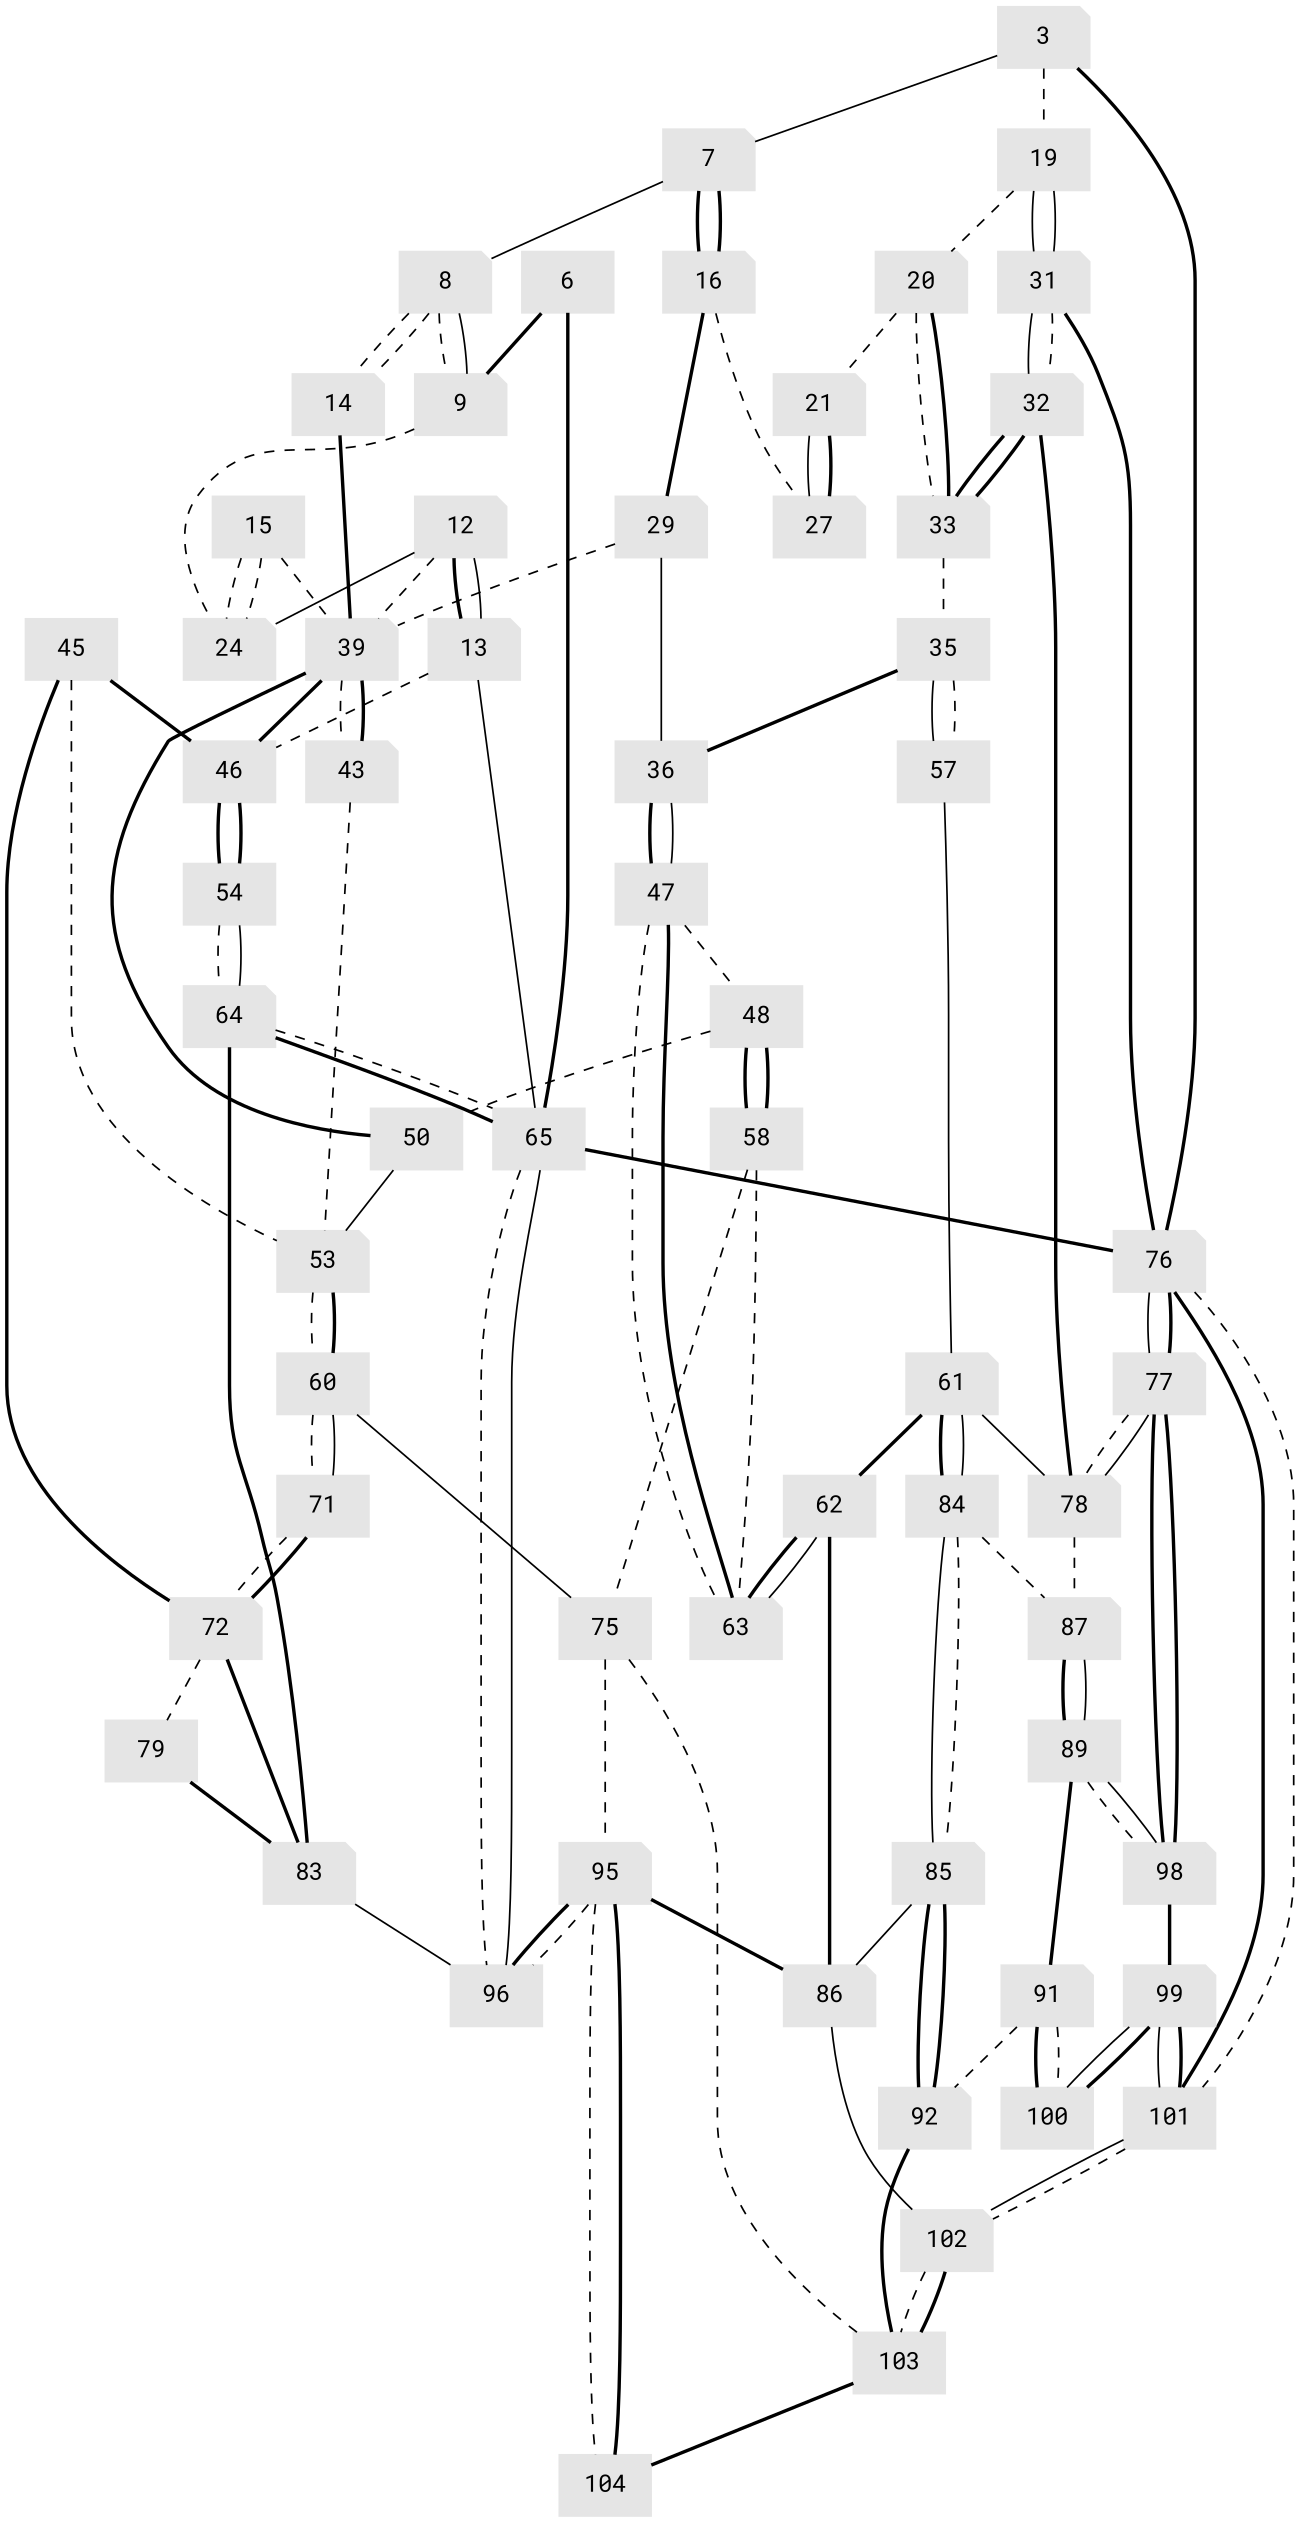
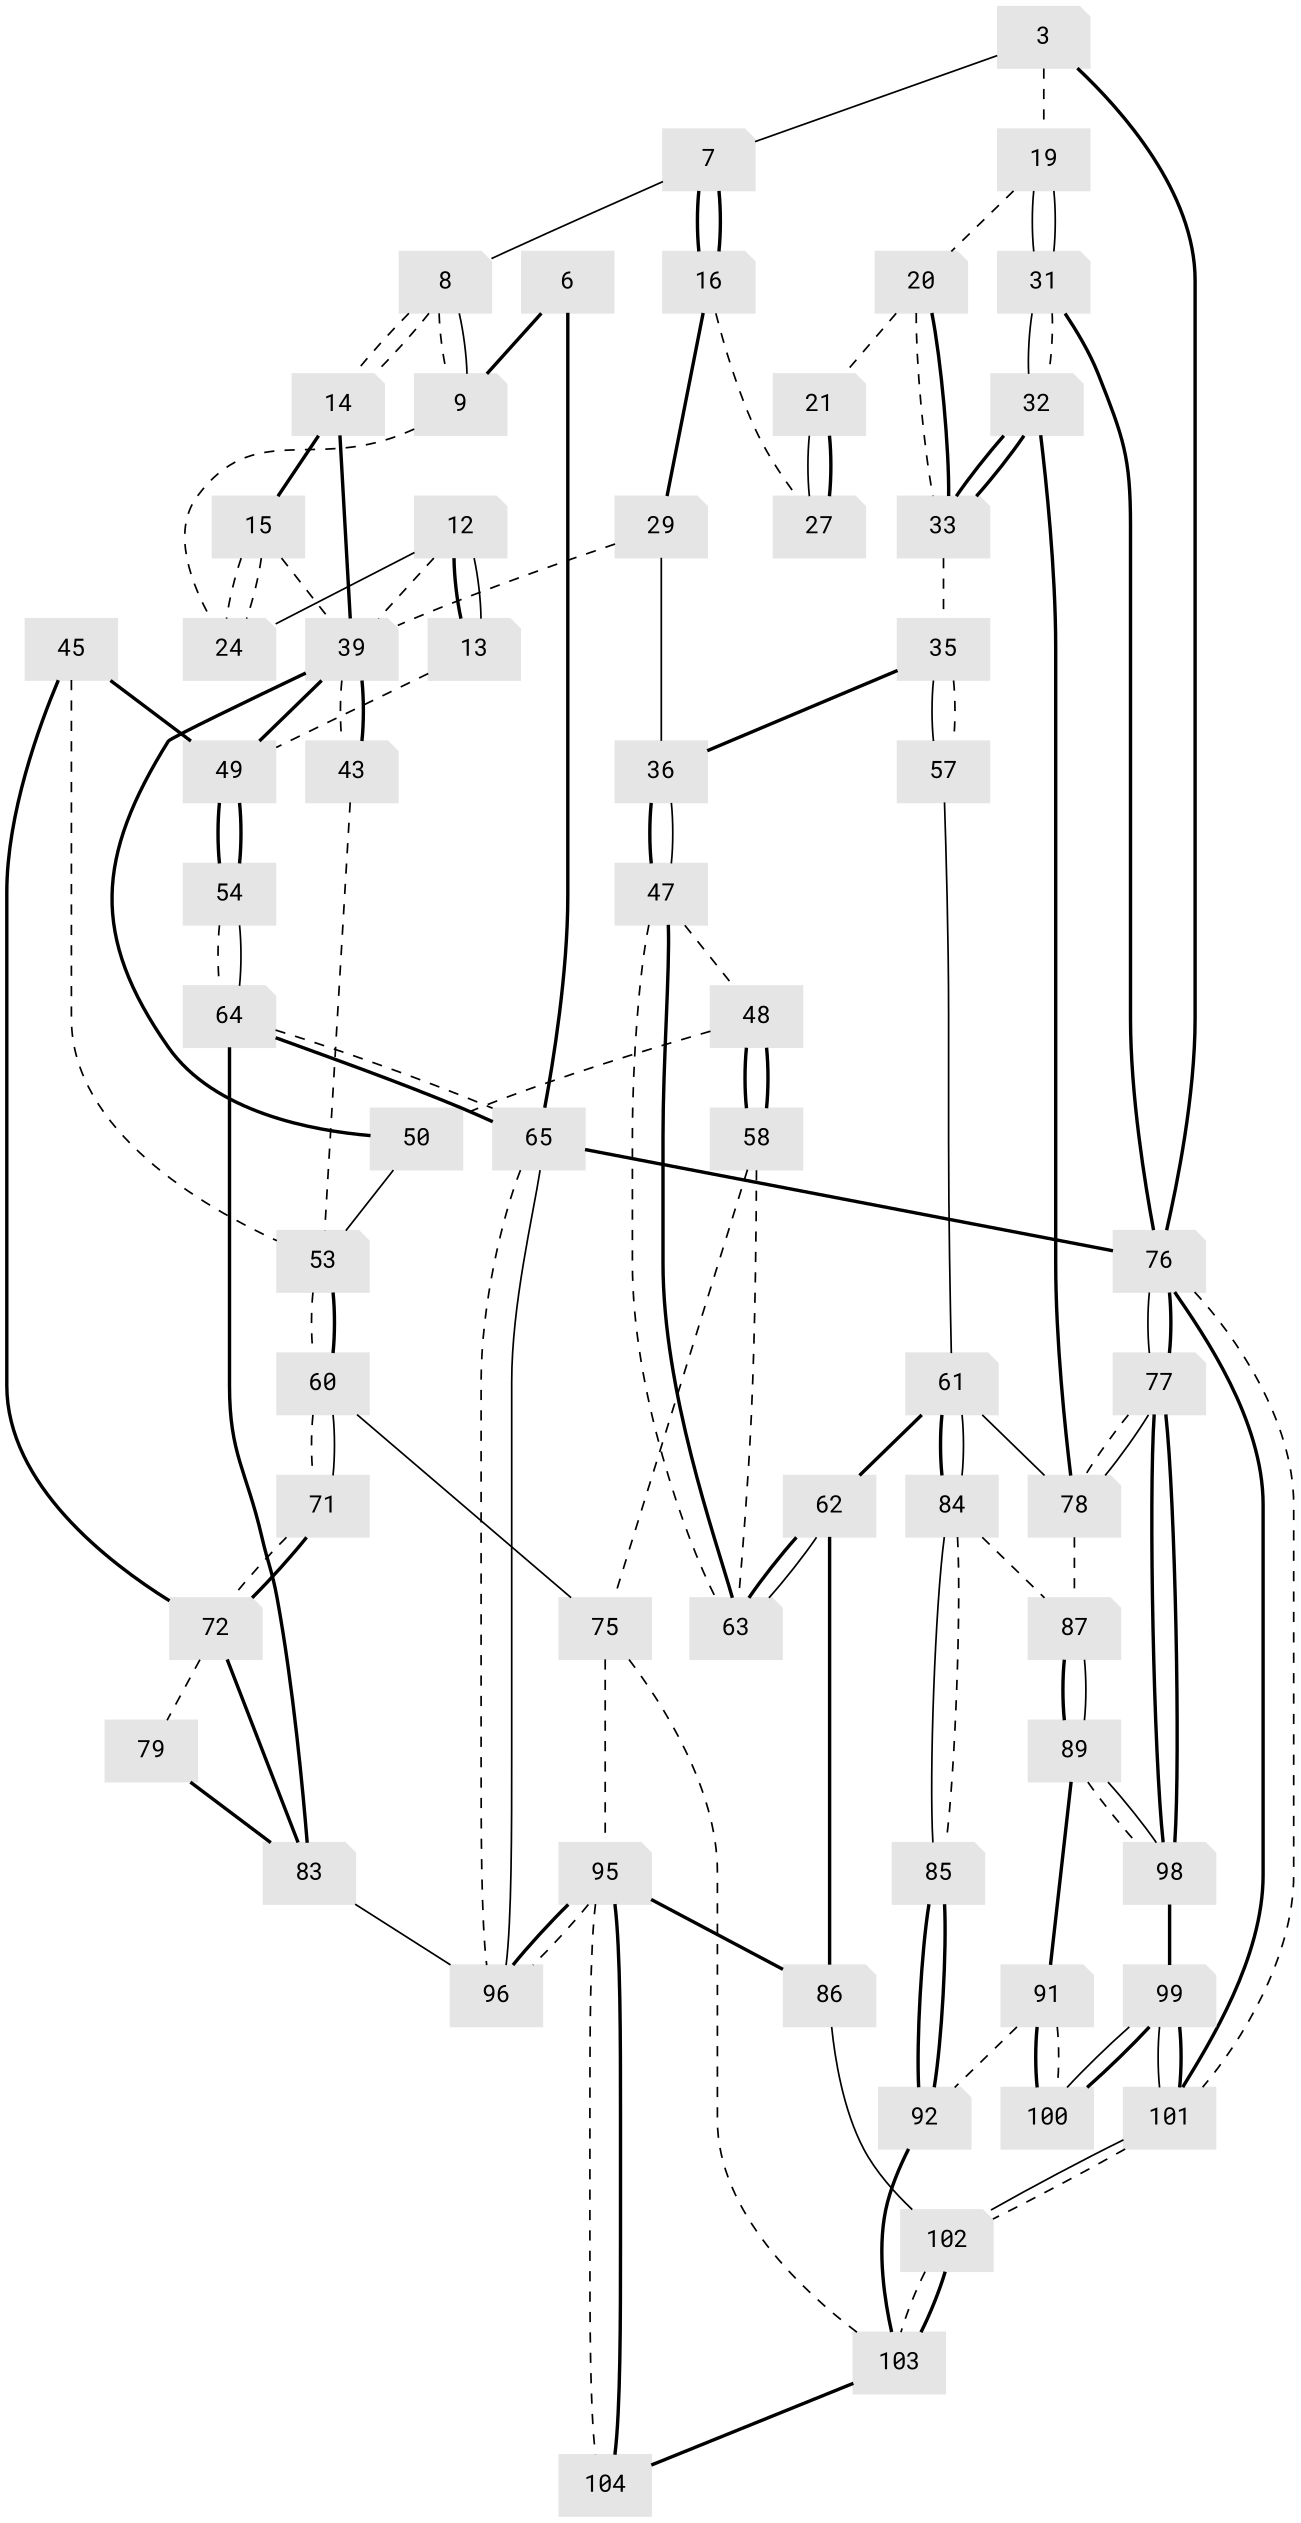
none -> (298, 466)
(230, 772) -> (230, 772)
(507, 894) -> none
(884, 1935) -> none
